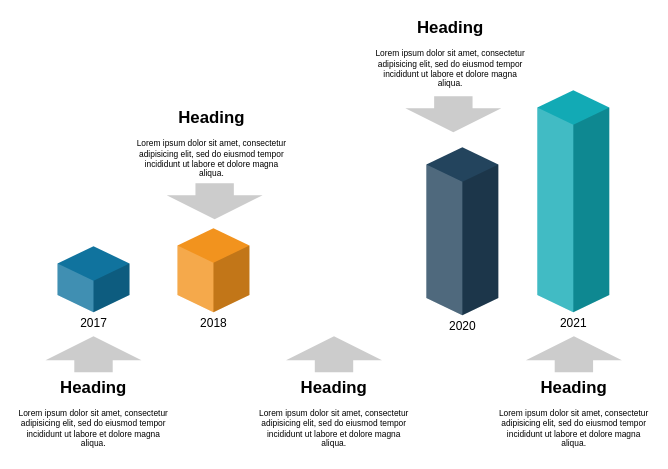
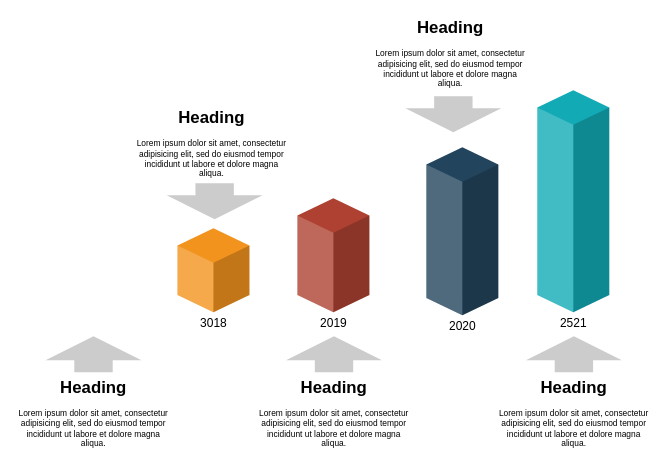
none -> (333, 255)
(93, 279) -> none
(214, 324) -> (214, 324)
(574, 324) -> (574, 324)
